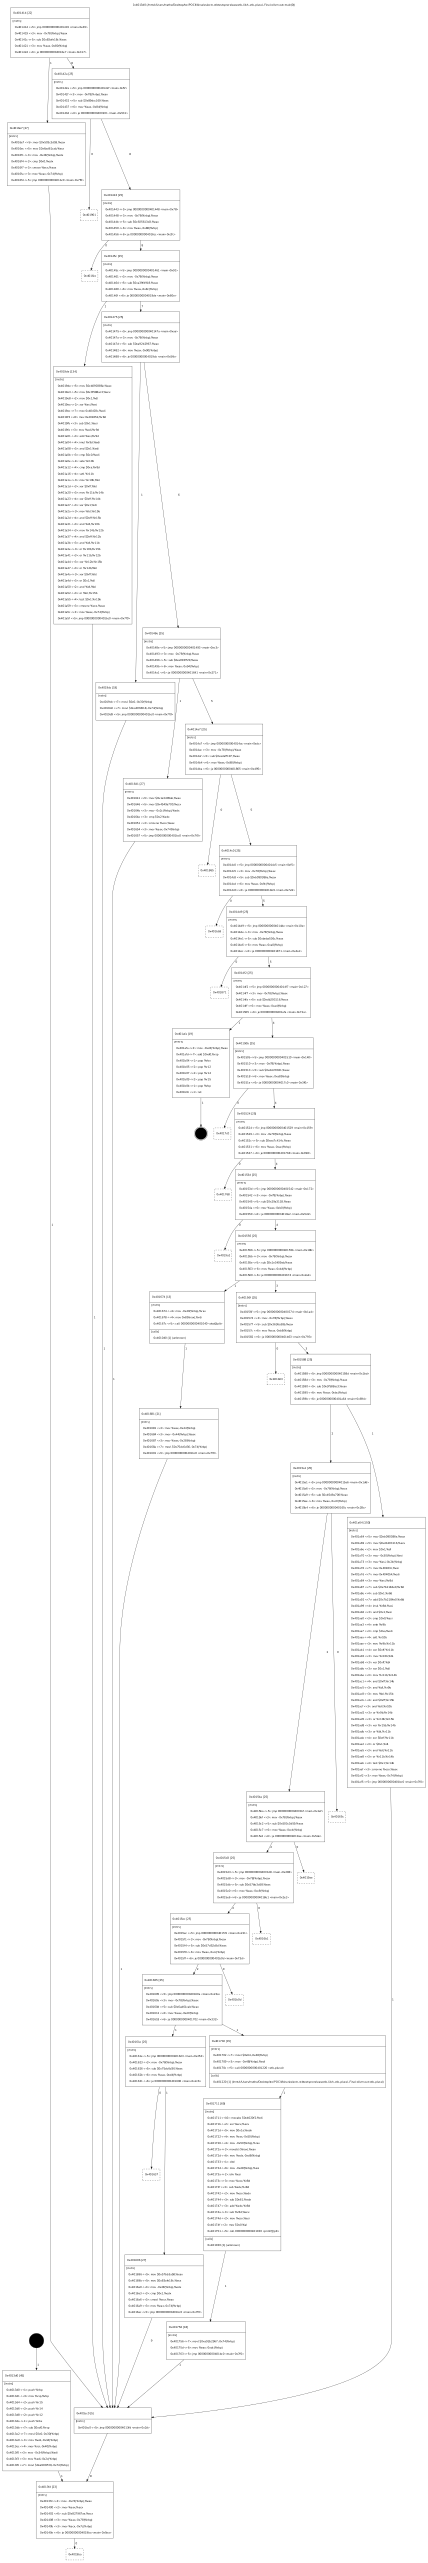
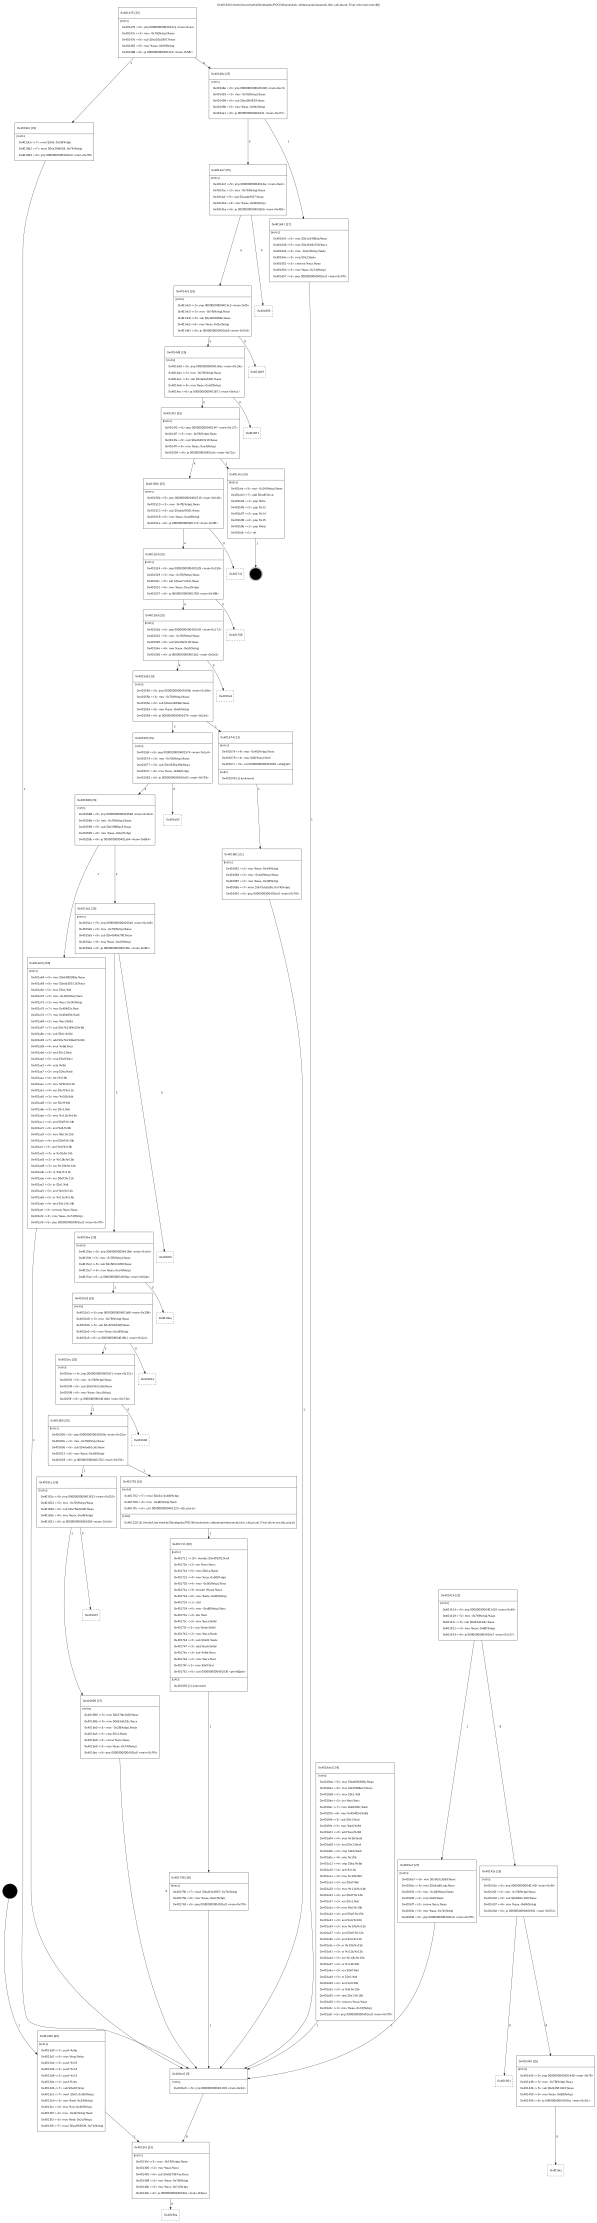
(141, 276) -> none
